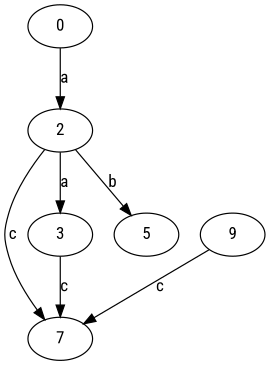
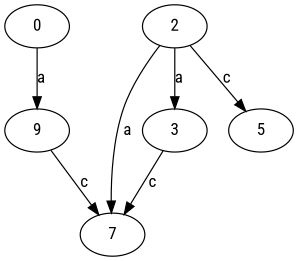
(60, 72) -> (37, 72)
(112, 183) -> (227, 78)
(13, 235) -> (128, 130)
